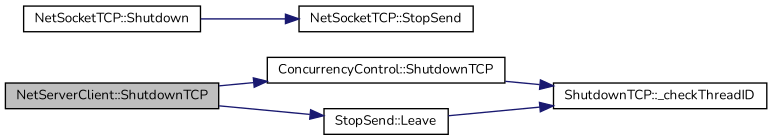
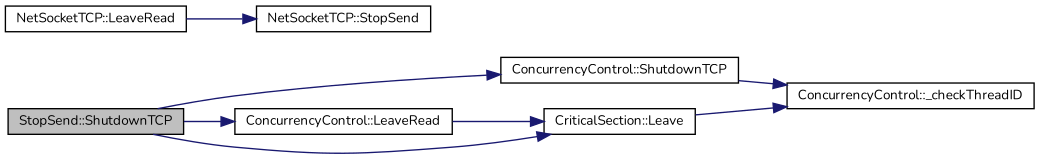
(112, 19) -> (96, 19)
(112, 96) -> (96, 122)
(660, 96) -> (911, 96)
none -> (344, 122)
(386, 122) -> (620, 122)
